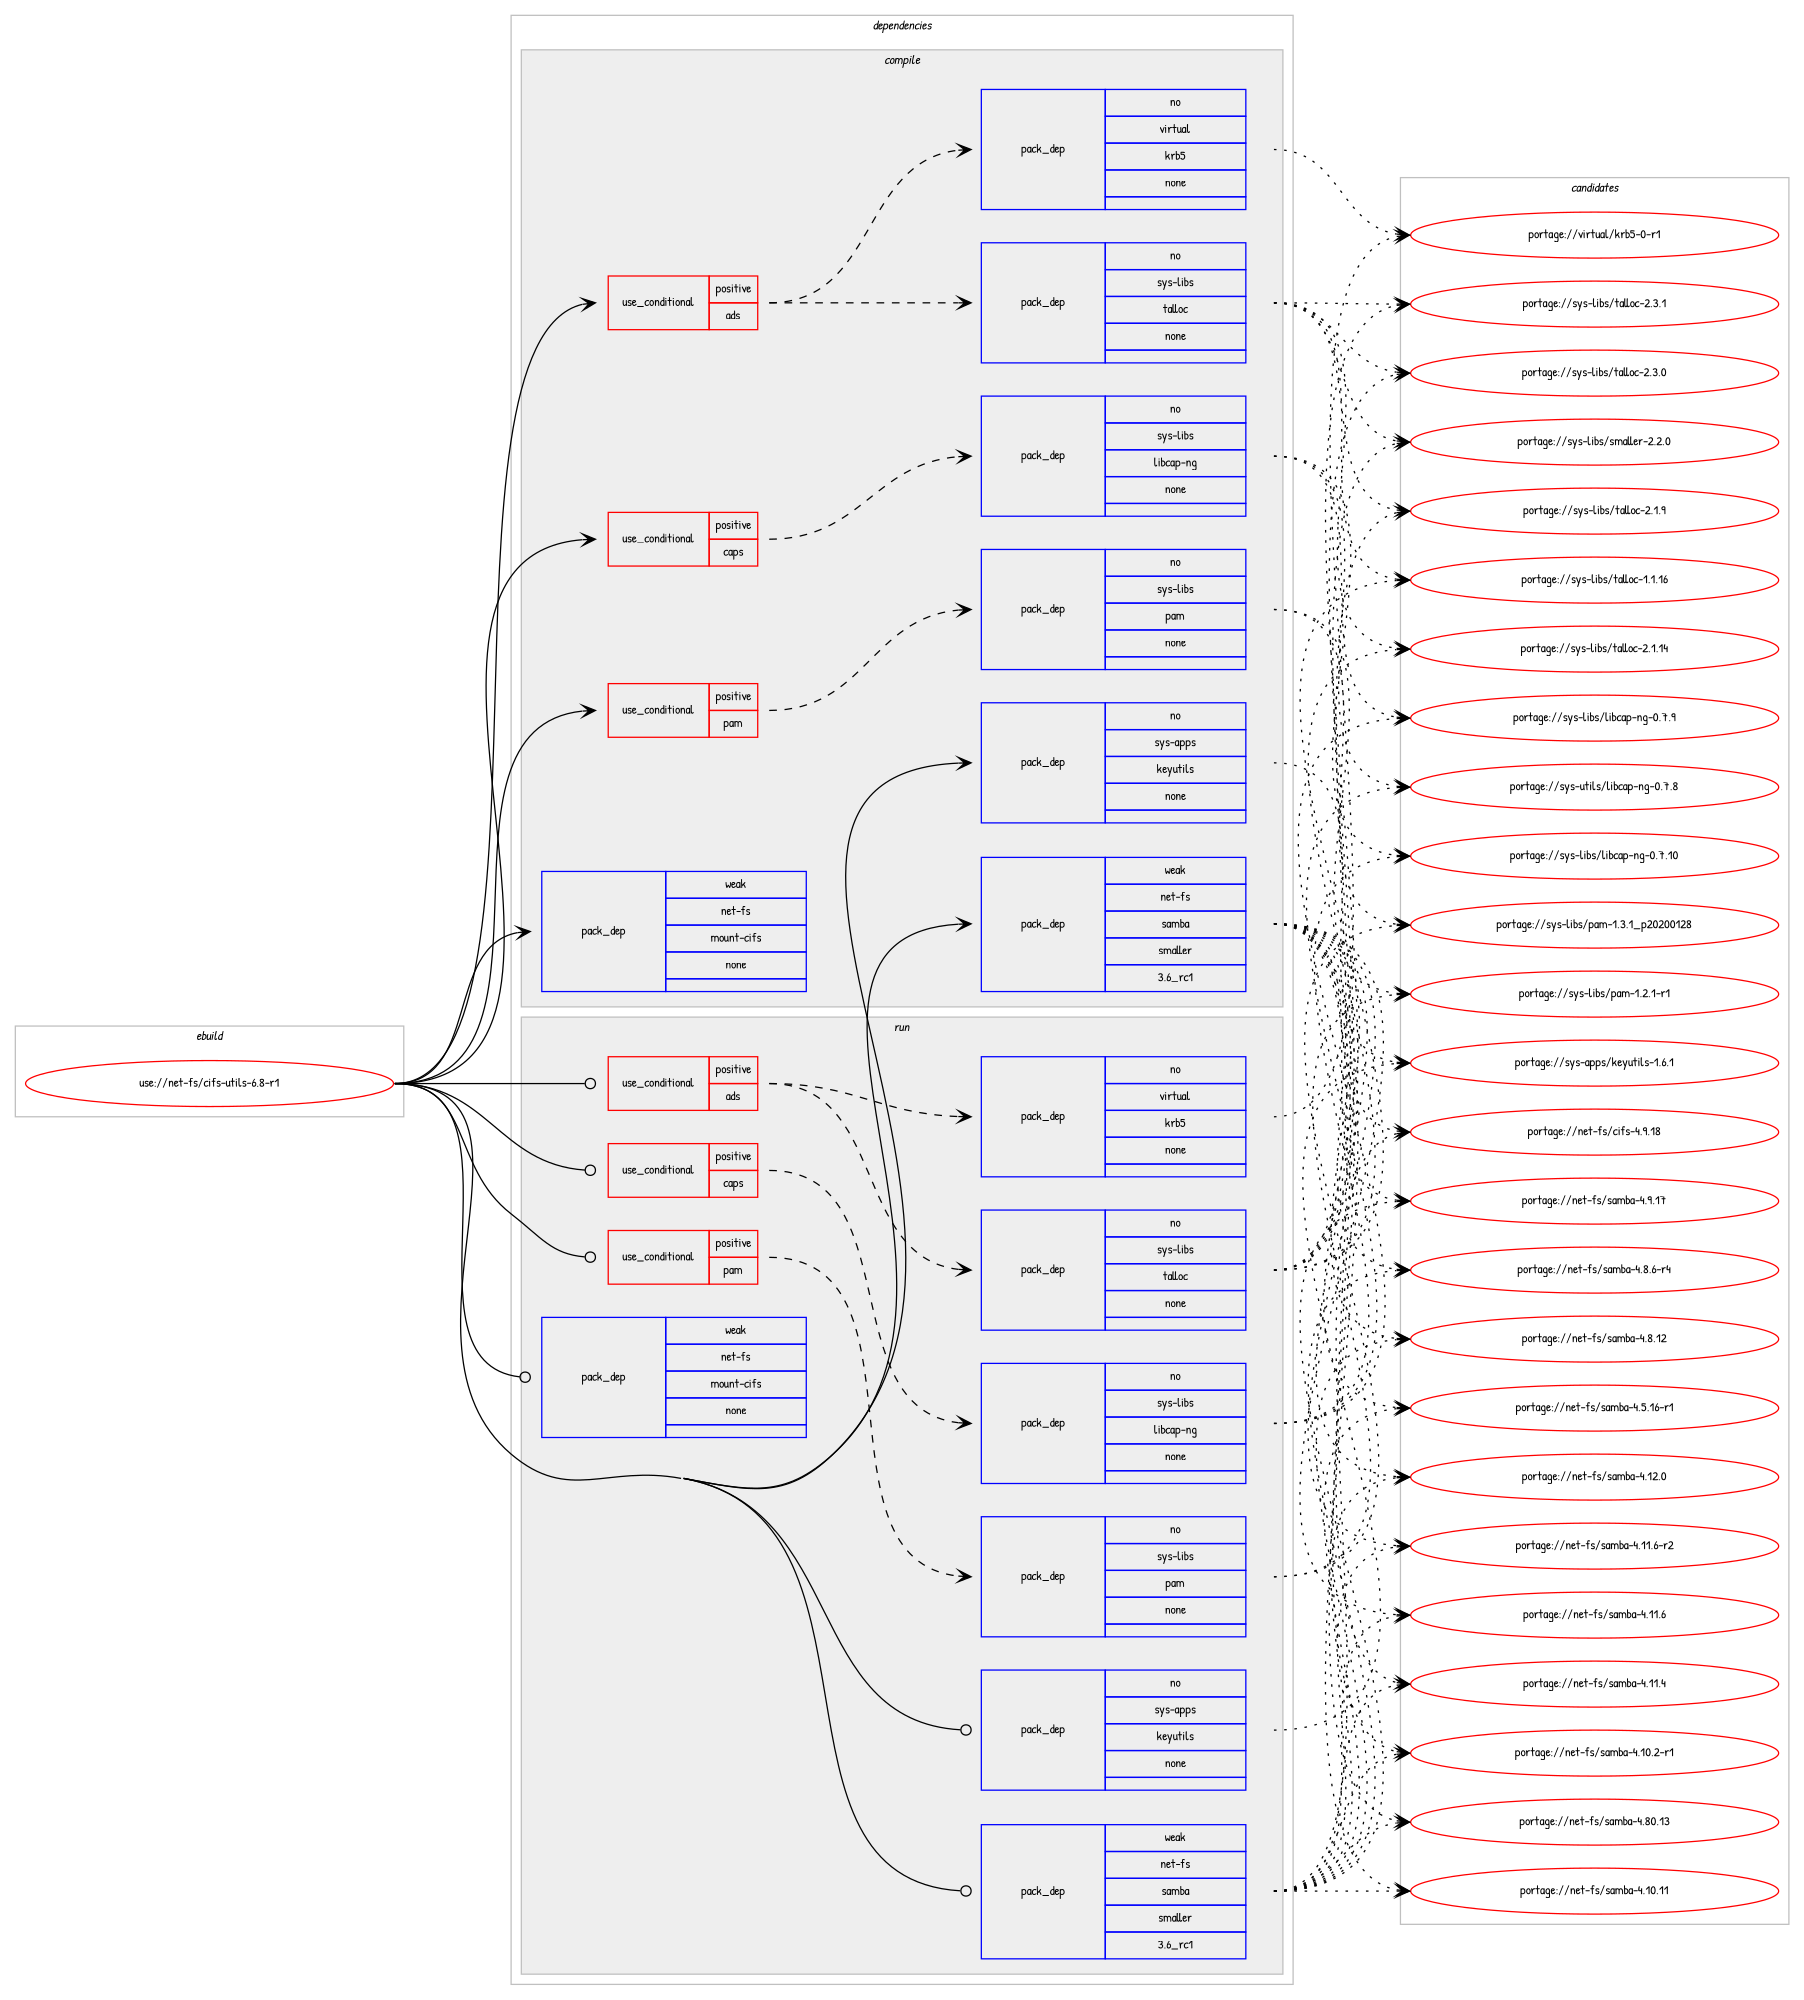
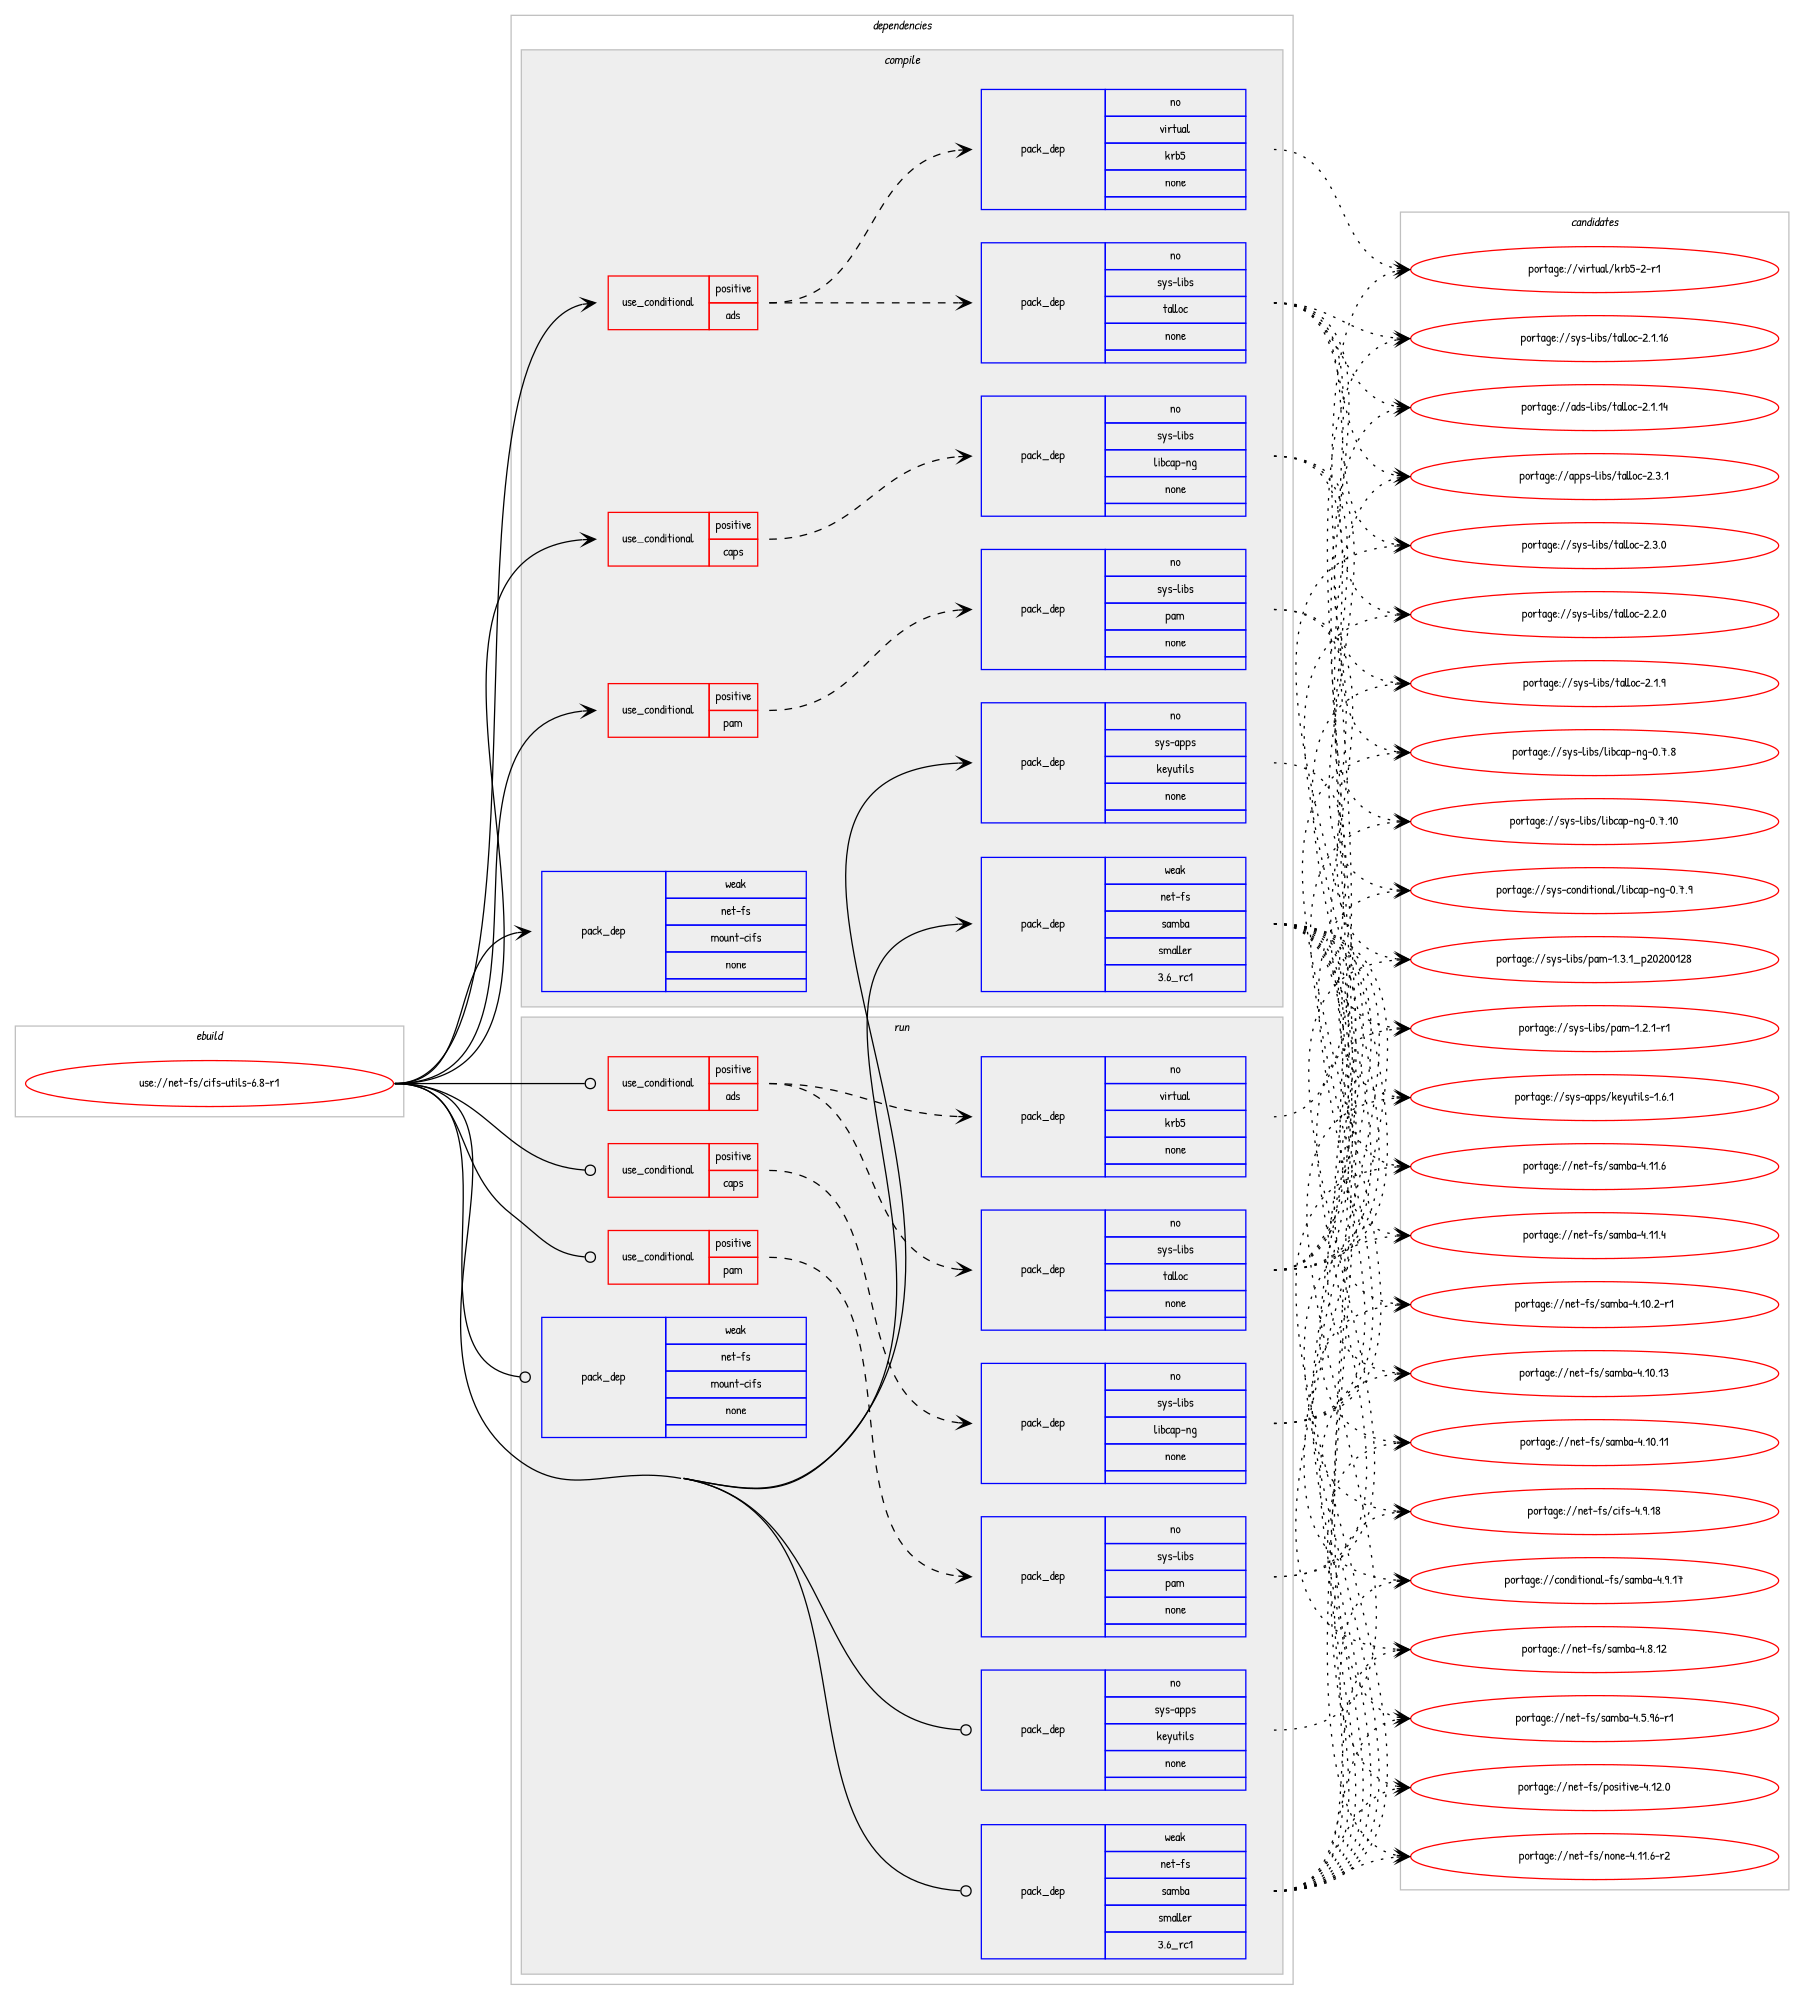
(1595, 235) -> (1595, 270)
(1595, 304) -> (1595, 477)
(1595, 442) -> (1595, 615)
(1595, 580) -> (1595, 339)
(1595, 649) -> (1595, 408)
(1595, 718) -> (1595, 891)
(1595, 787) -> (1595, 753)
(1595, 1201) -> (1595, 1581)
(1595, 1270) -> none
(1595, 1408) -> (1595, 1719)
(1595, 1477) -> (1595, 1788)
(1595, 1546) -> (1595, 1857)
(1595, 1822) -> (1595, 1374)
